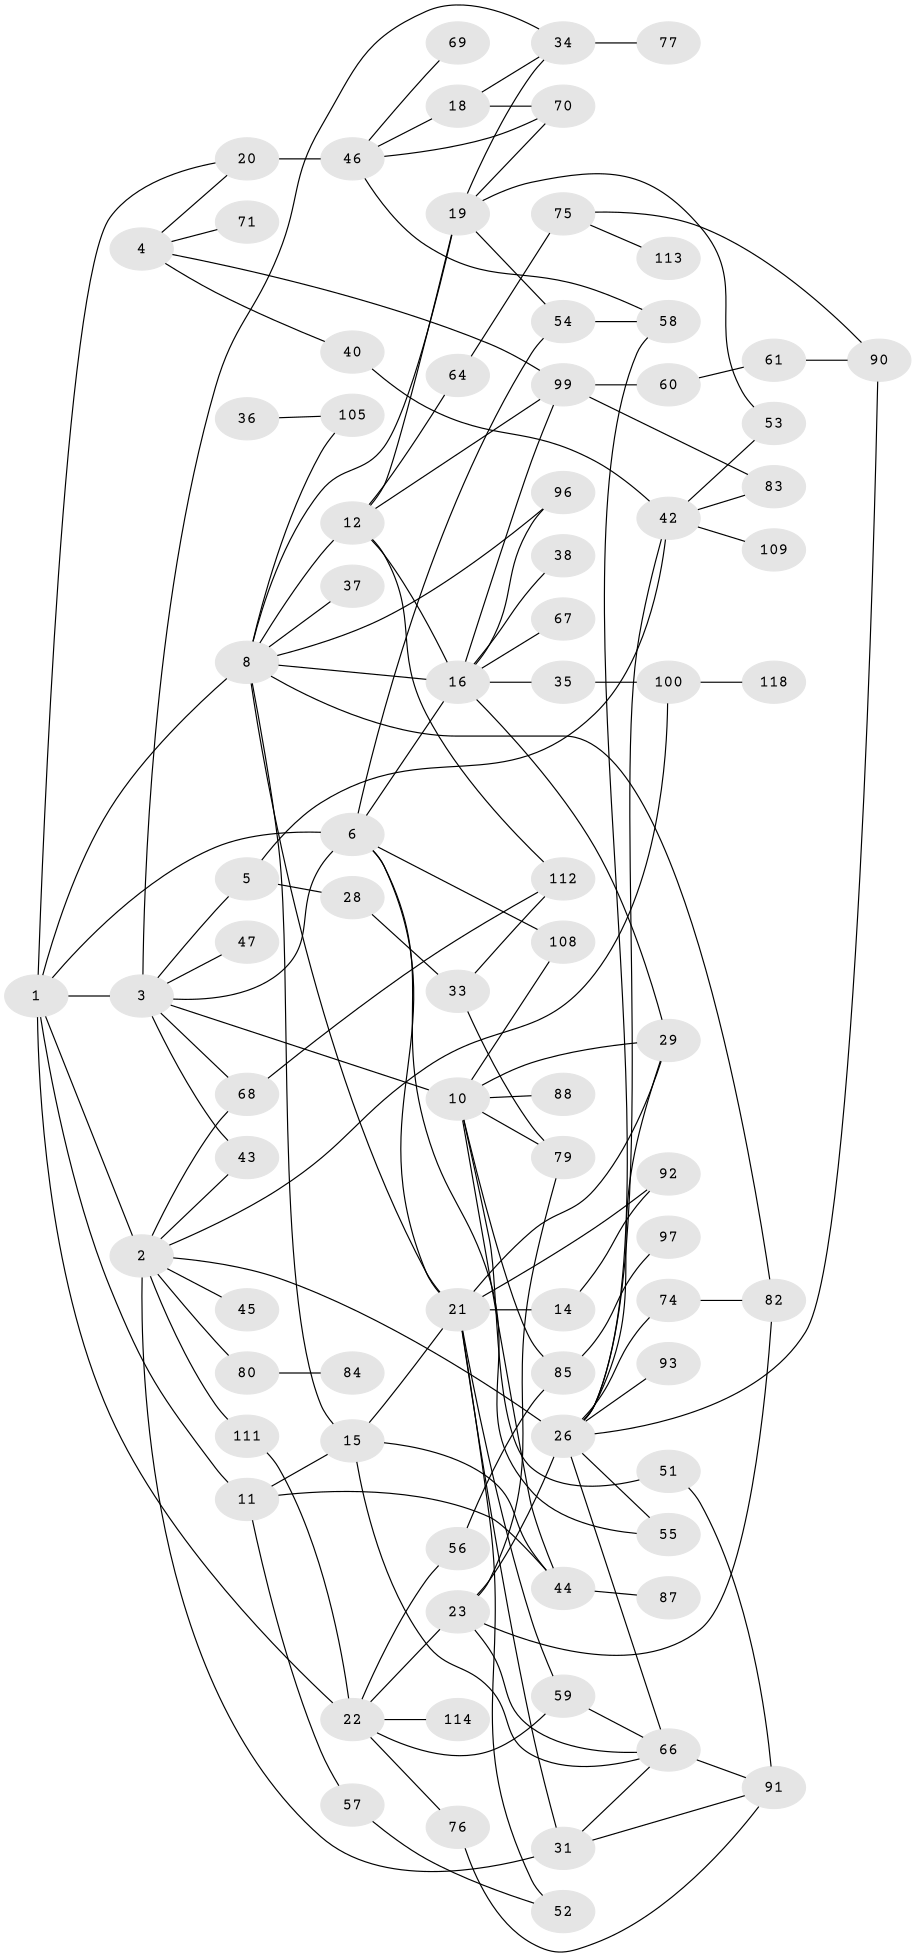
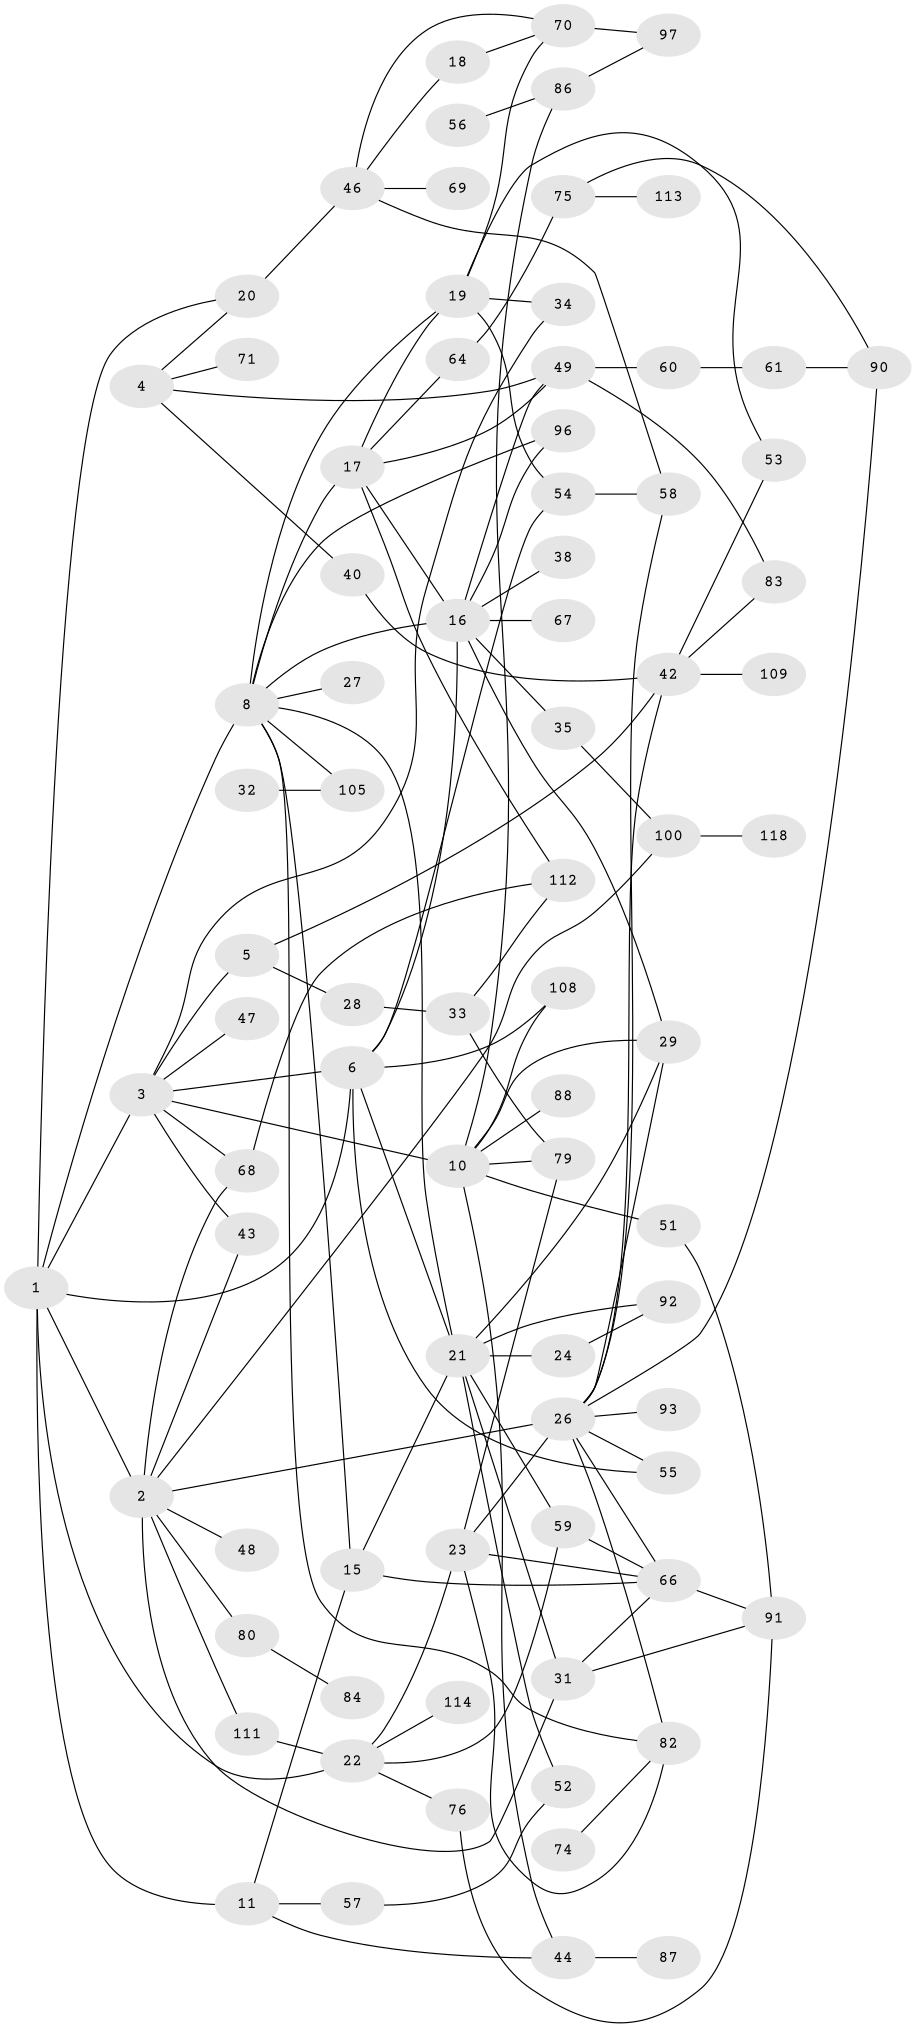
none -> (616, 30)
(669, 43) -> none
(511, 75) -> none
(563, 385) -> (563, 368)
(247, 419) -> (247, 790)
(352, 523) -> (352, 467)
(352, 586) -> (352, 683)
(247, 1310) -> (247, 1550)
(563, 1310) -> (563, 1356)
(621, 1357) -> (618, 1565)
(563, 1373) -> (563, 89)
(474, 1469) -> none
(396, 1630) -> none
